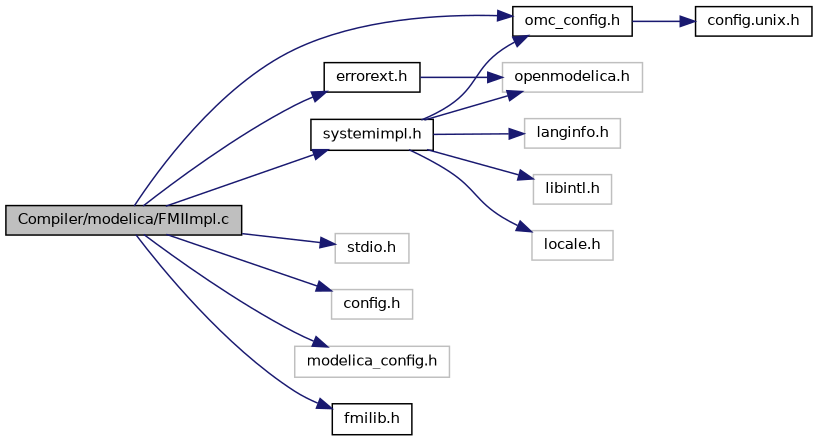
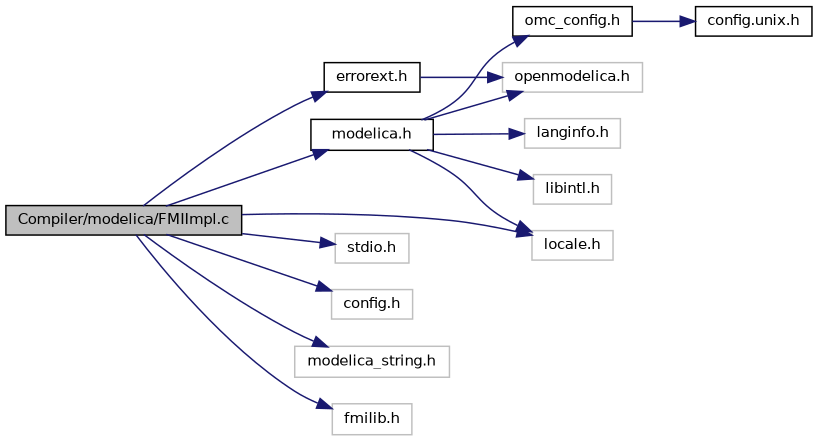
(286, 54) -> (380, 215)
(372, 135) -> (372, 135)
(372, 362) -> (372, 362)
(372, 419) -> (372, 419)
